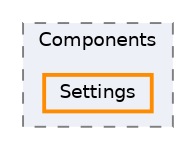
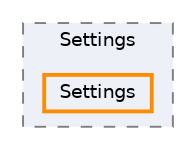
(98, 41) -> (98, 41)
